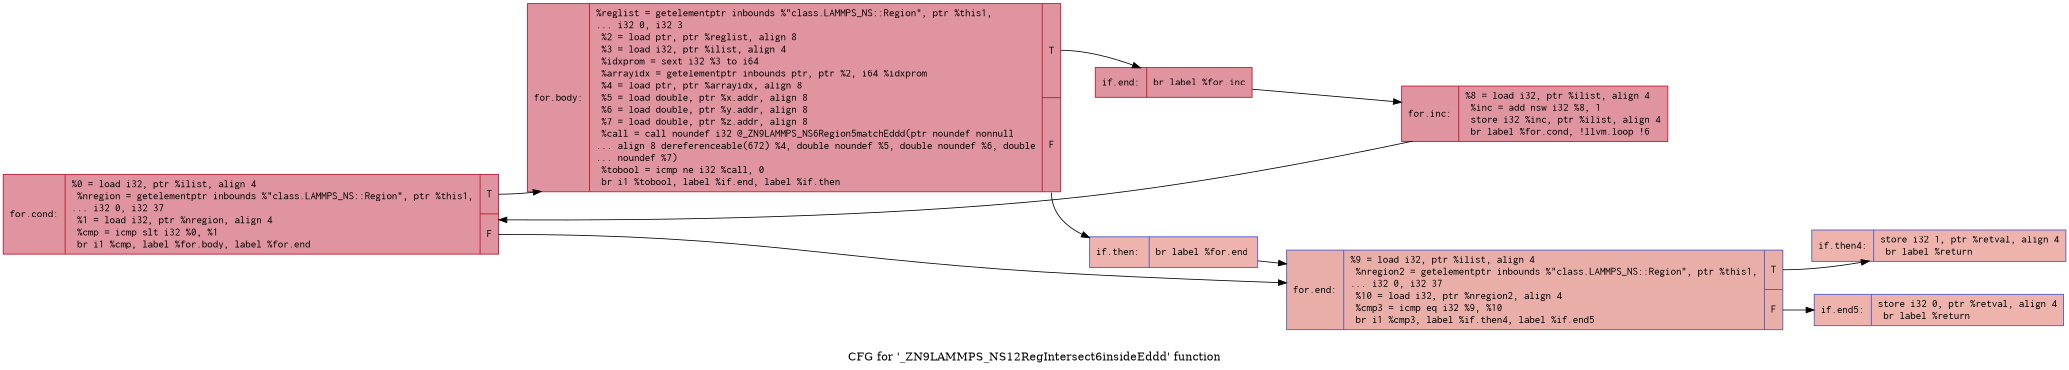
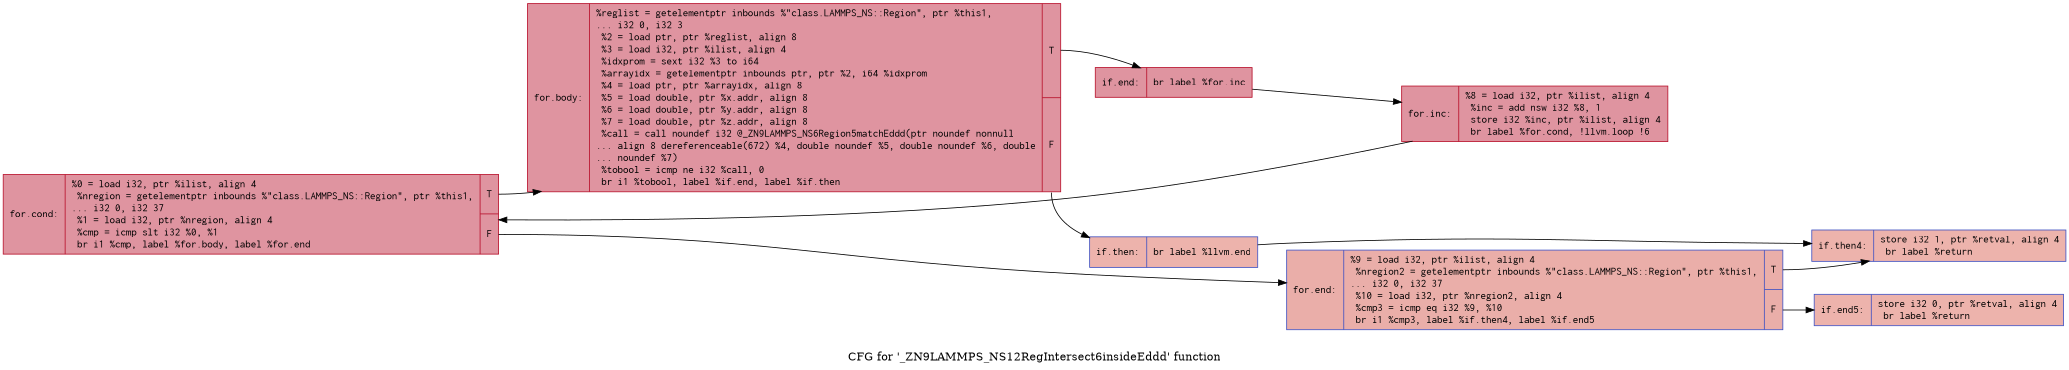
(1202, 252) -> (1202, 252)
(1268, 262) -> (1531, 239)
